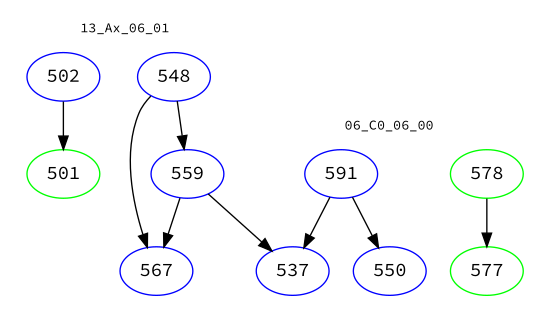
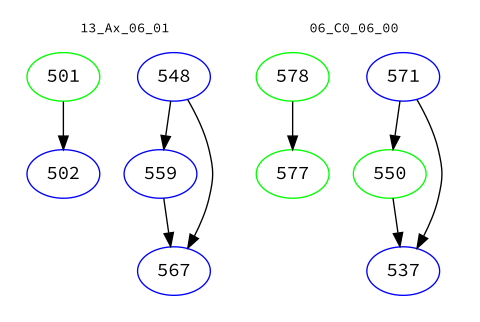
(63, 119) -> (63, 119)
(341, 174) -> (403, 77)
(226, 210) -> (395, 215)
(390, 271) -> (390, 174)
